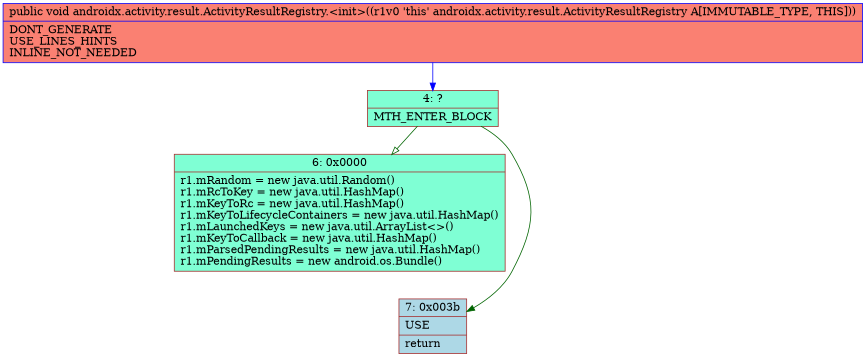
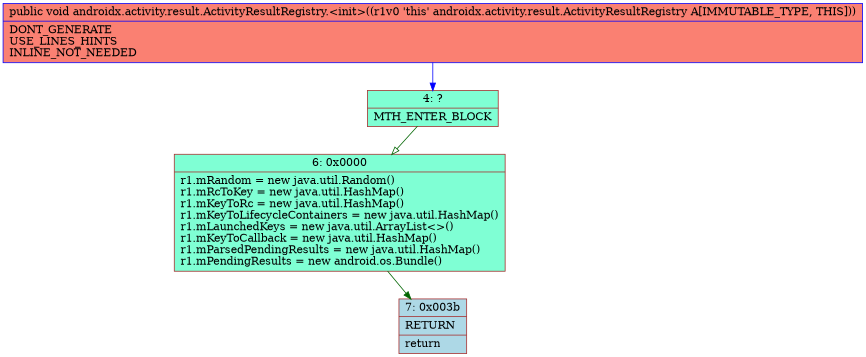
(530, 218) -> (397, 282)
(418, 325) -> (430, 325)
